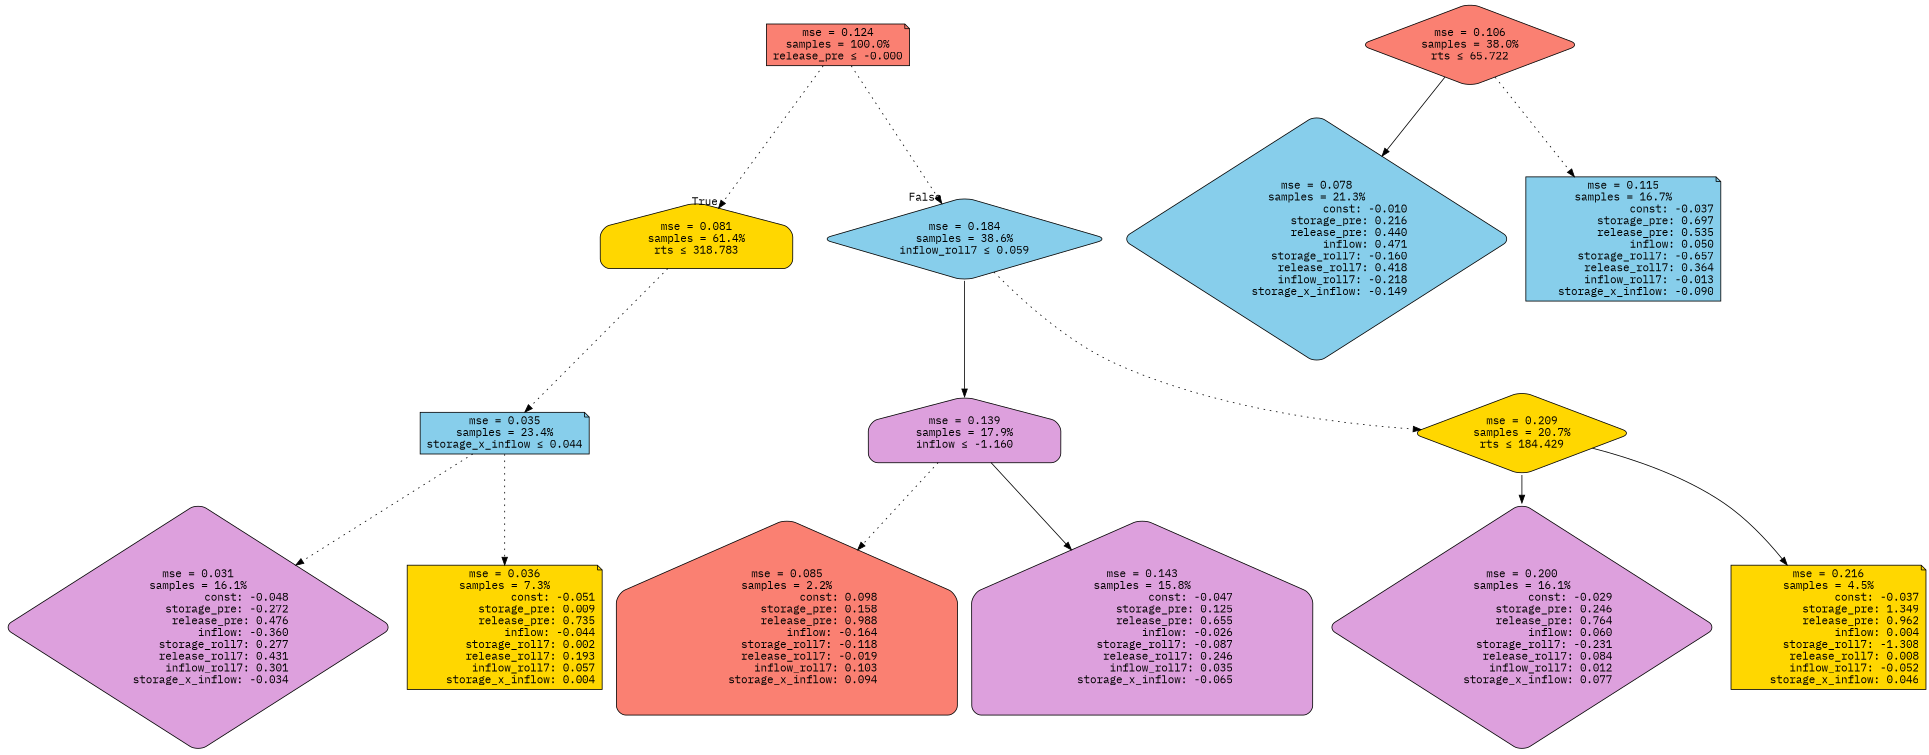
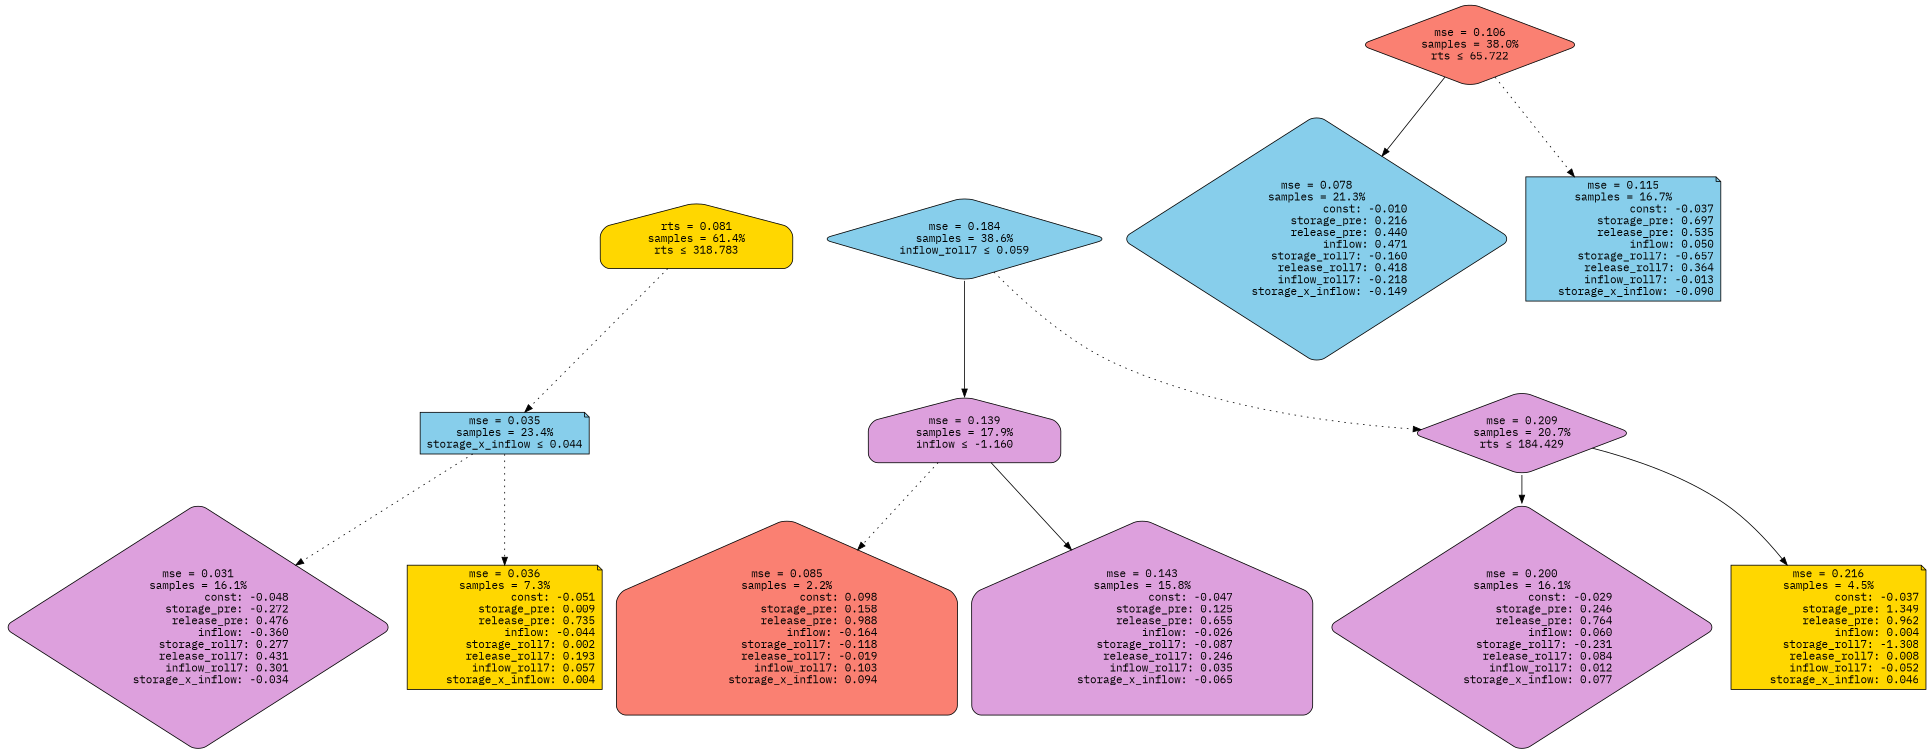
(838, 45) -> none
(696, 239) -> (696, 239)
(1522, 433) -> (1522, 433)
